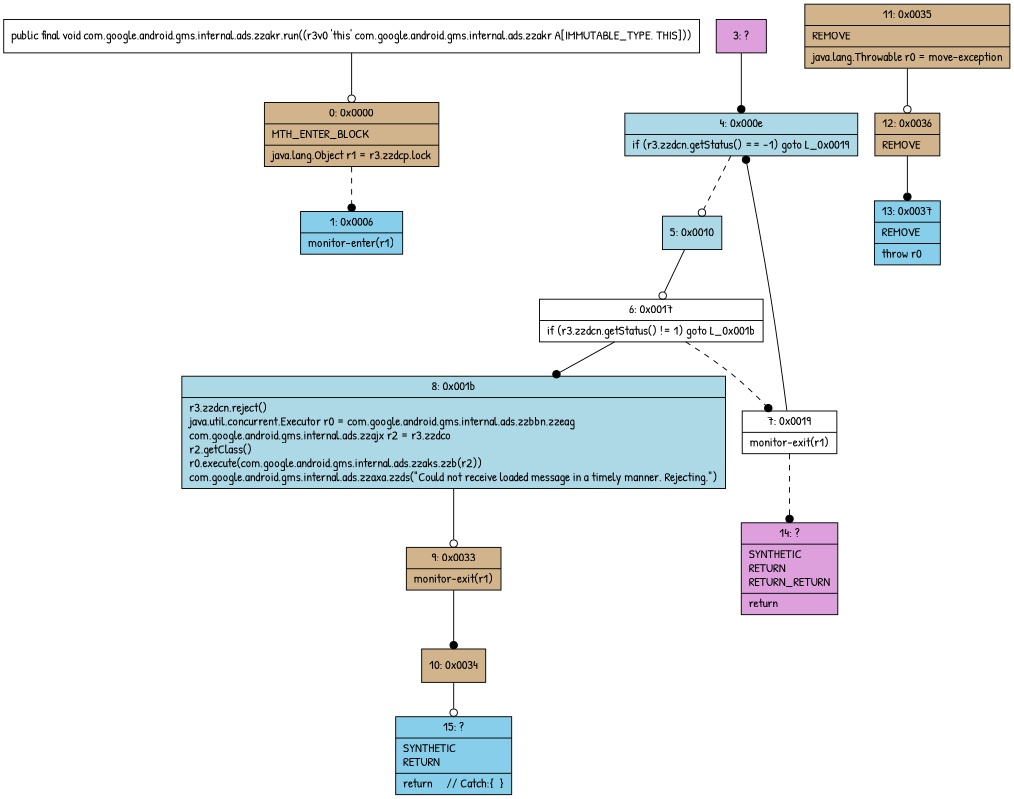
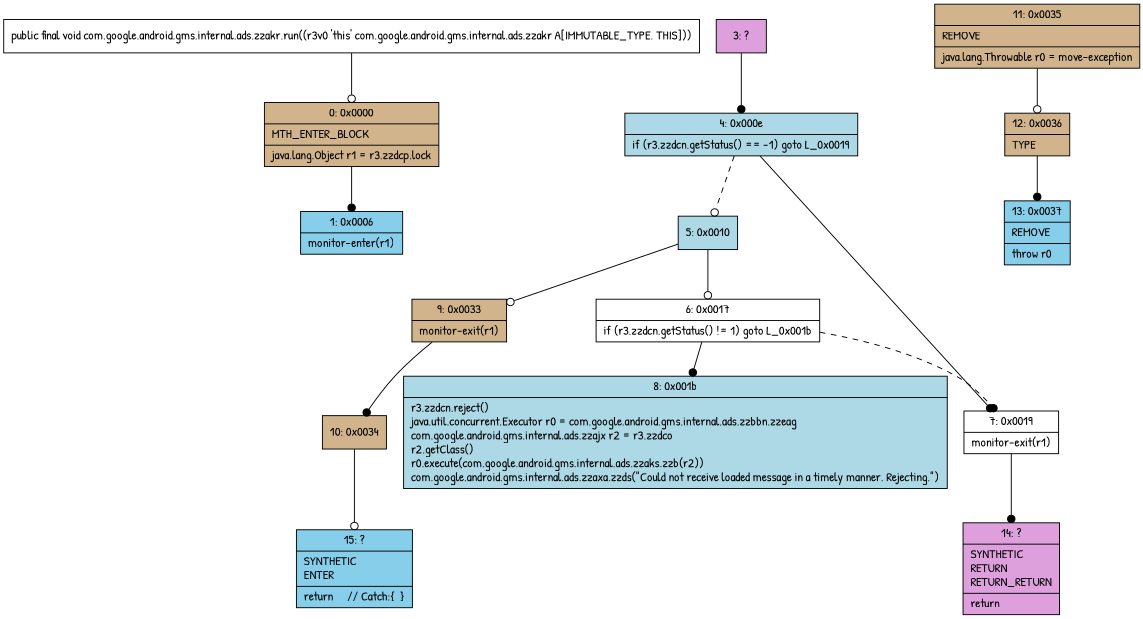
(902, 145) -> (1024, 145)
(352, 185) -> (352, 185)
(769, 287) -> (874, 281)
(790, 484) -> (1011, 484)
(454, 514) -> (596, 272)
(422, 762) -> (319, 575)
